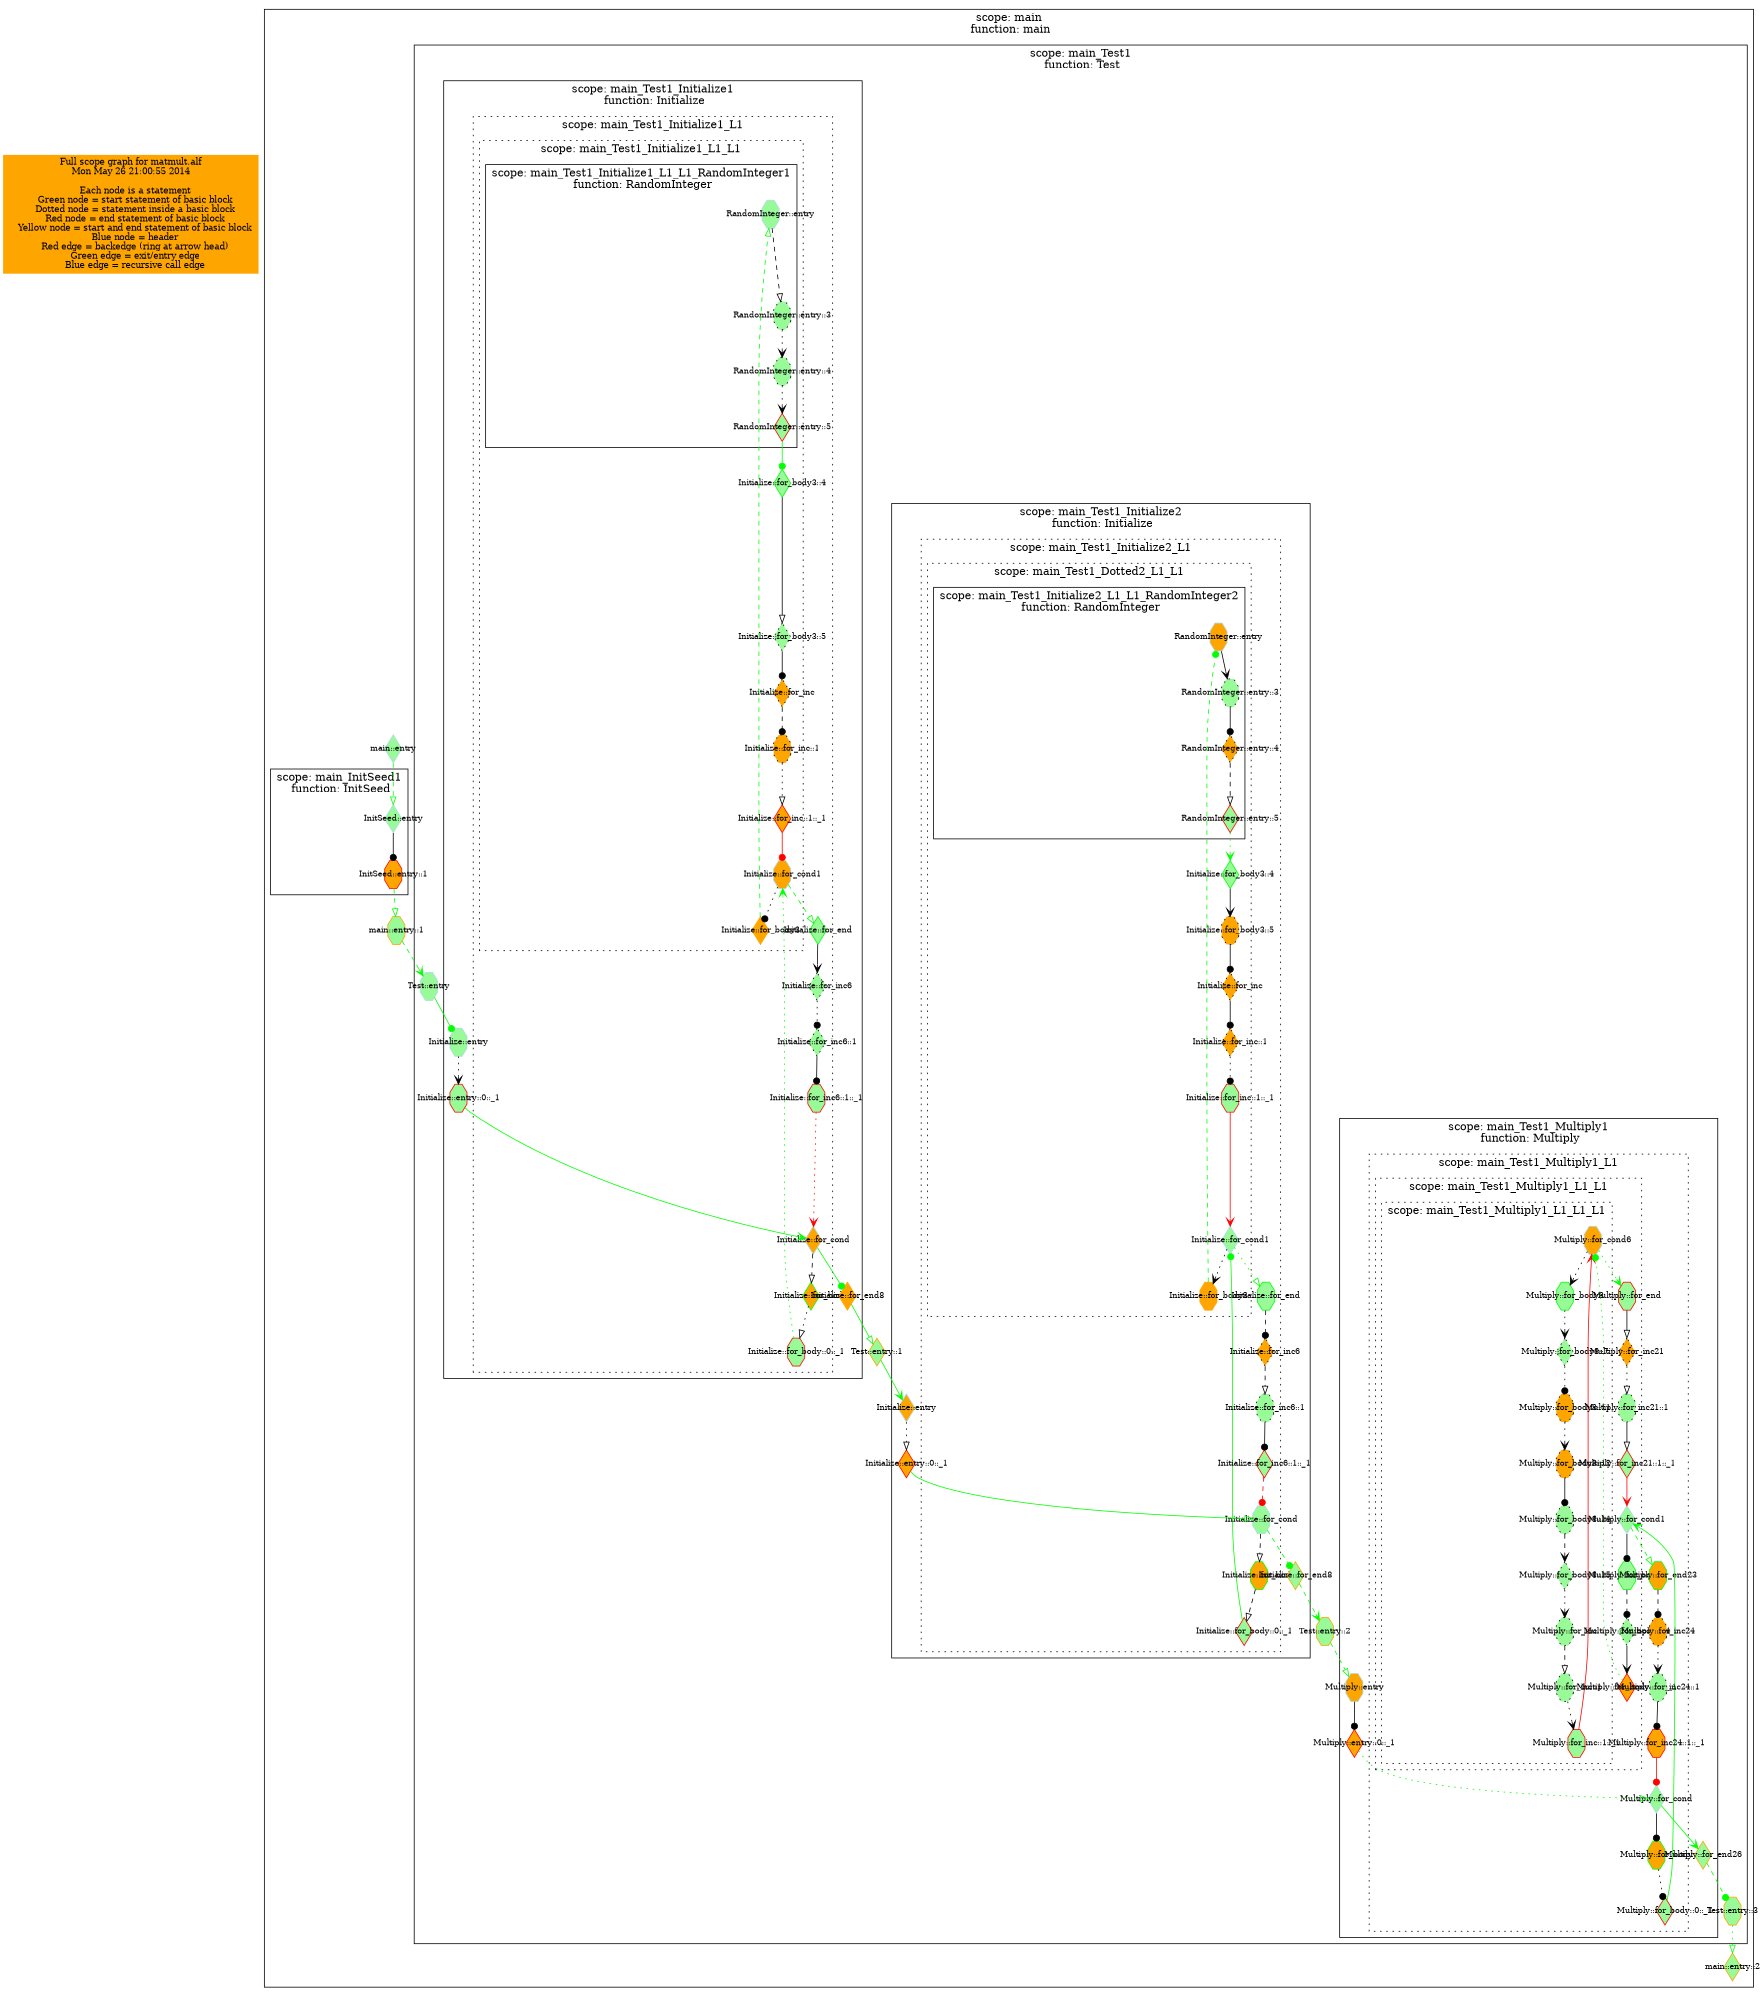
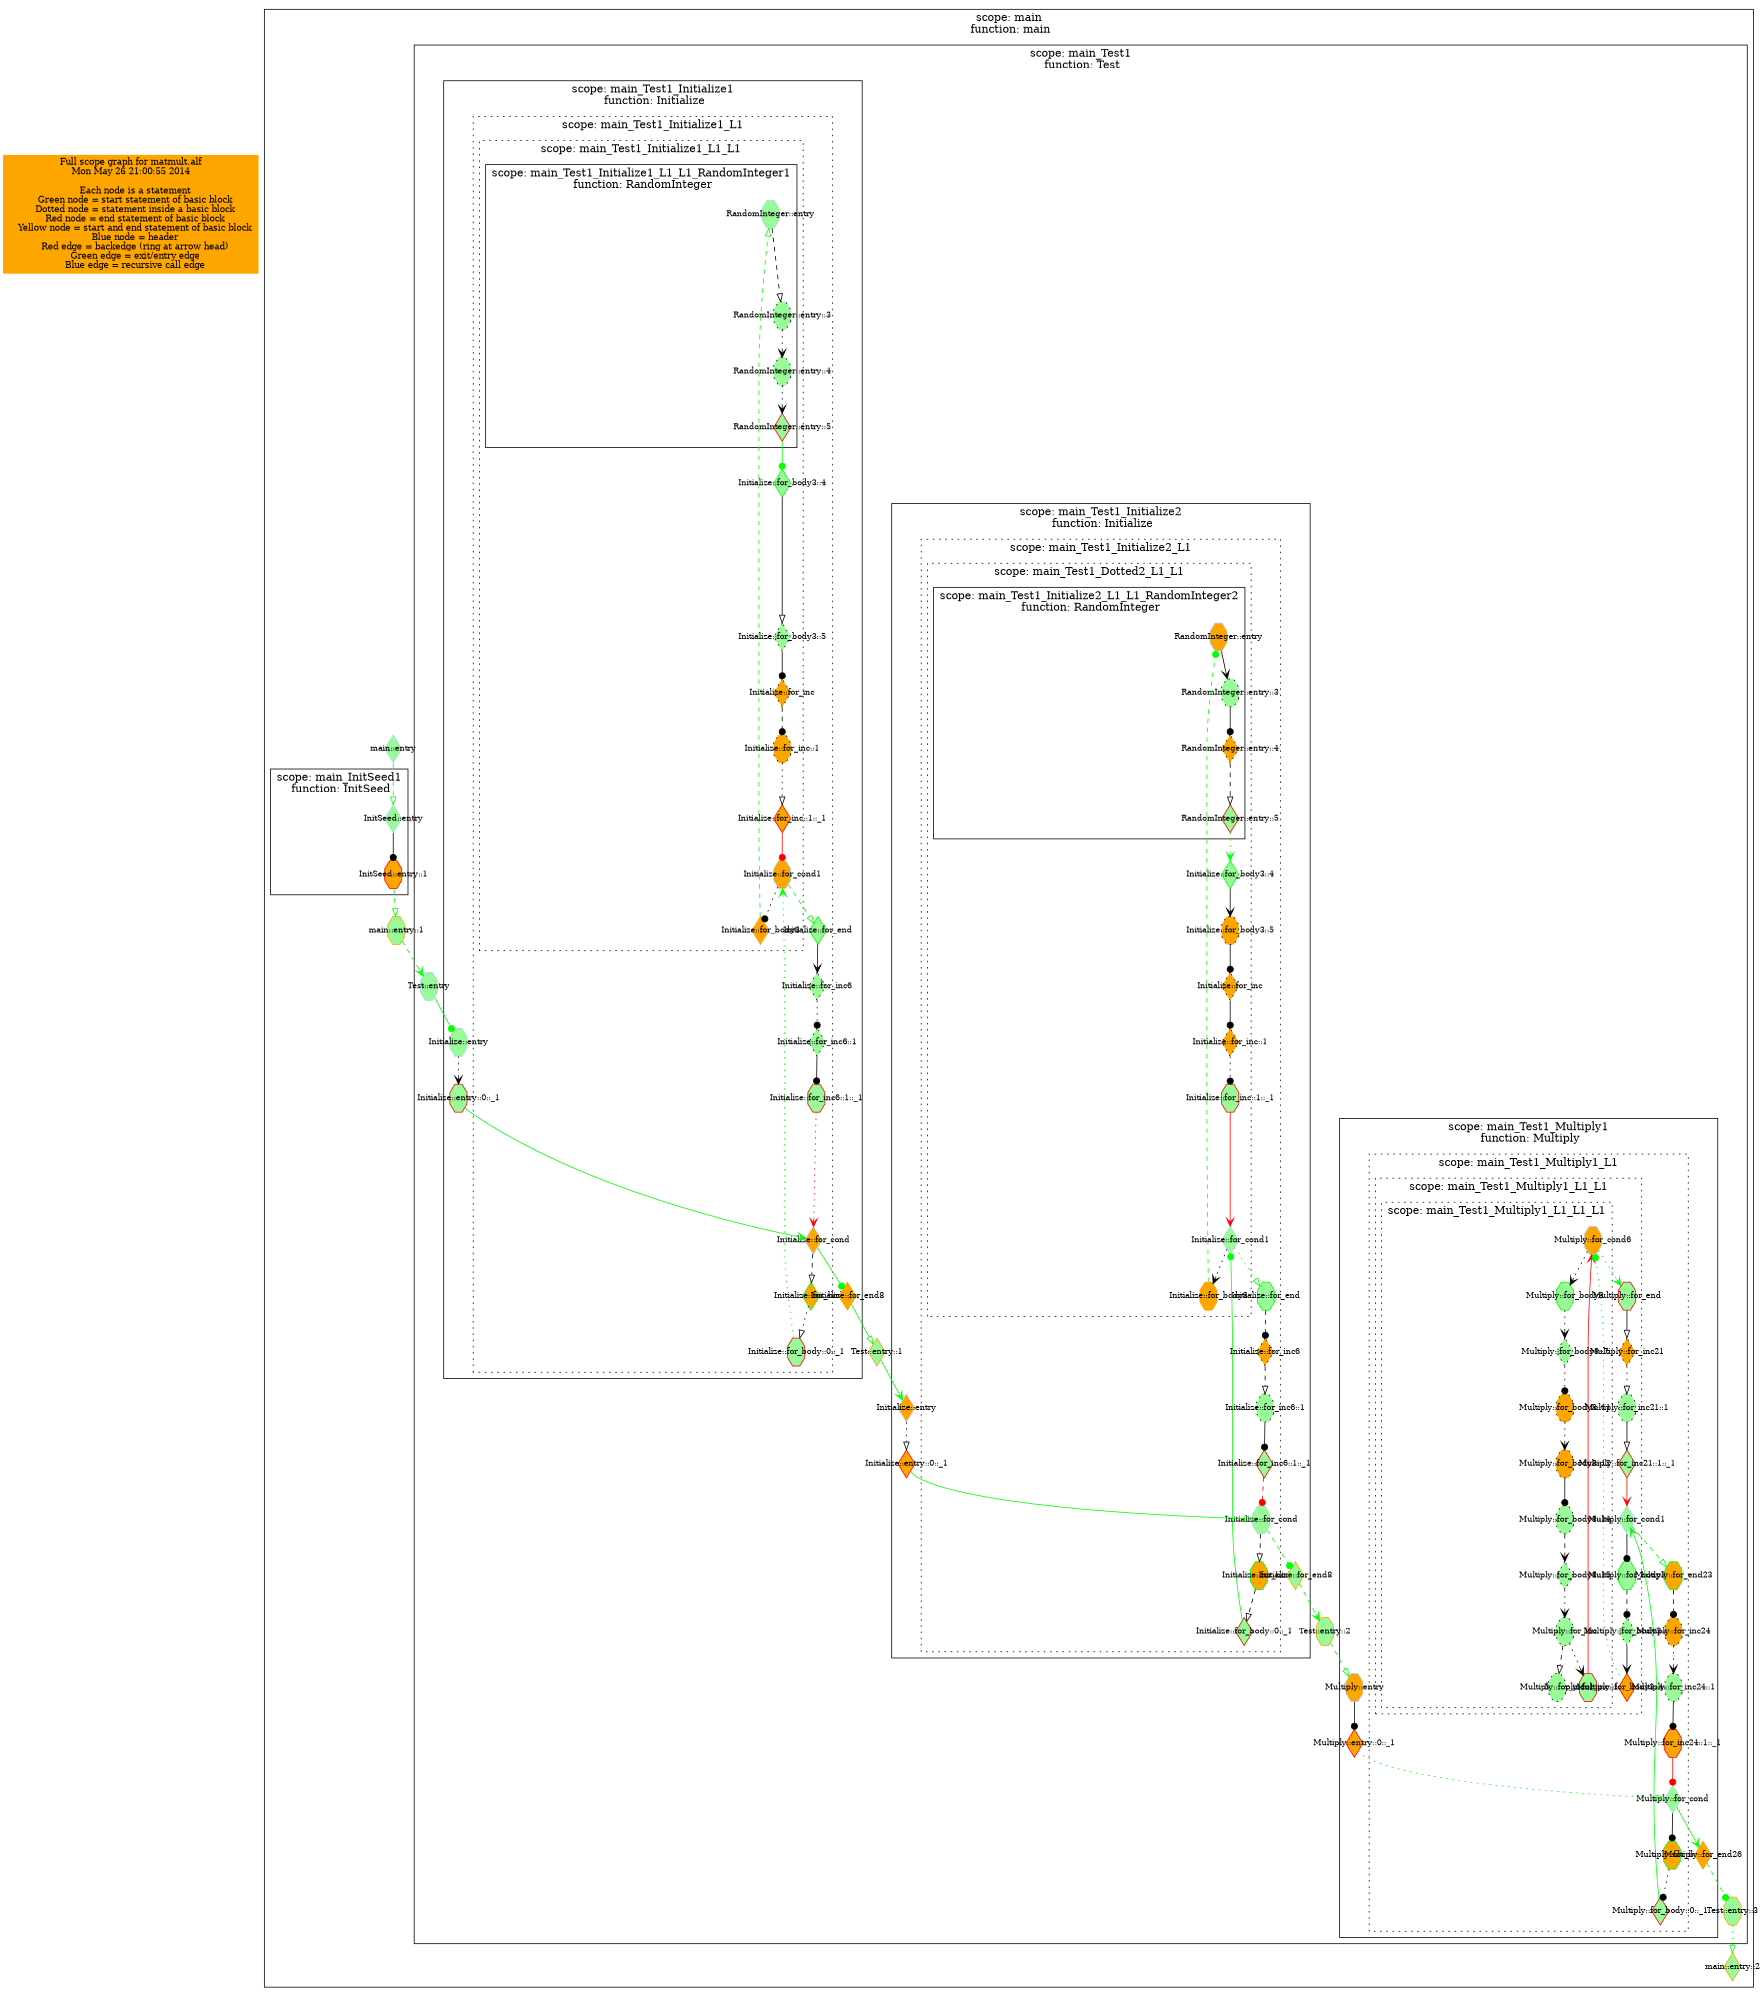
(1570, 1712) -> (1575, 1656)
(1703, 1855) -> (1703, 1855)
